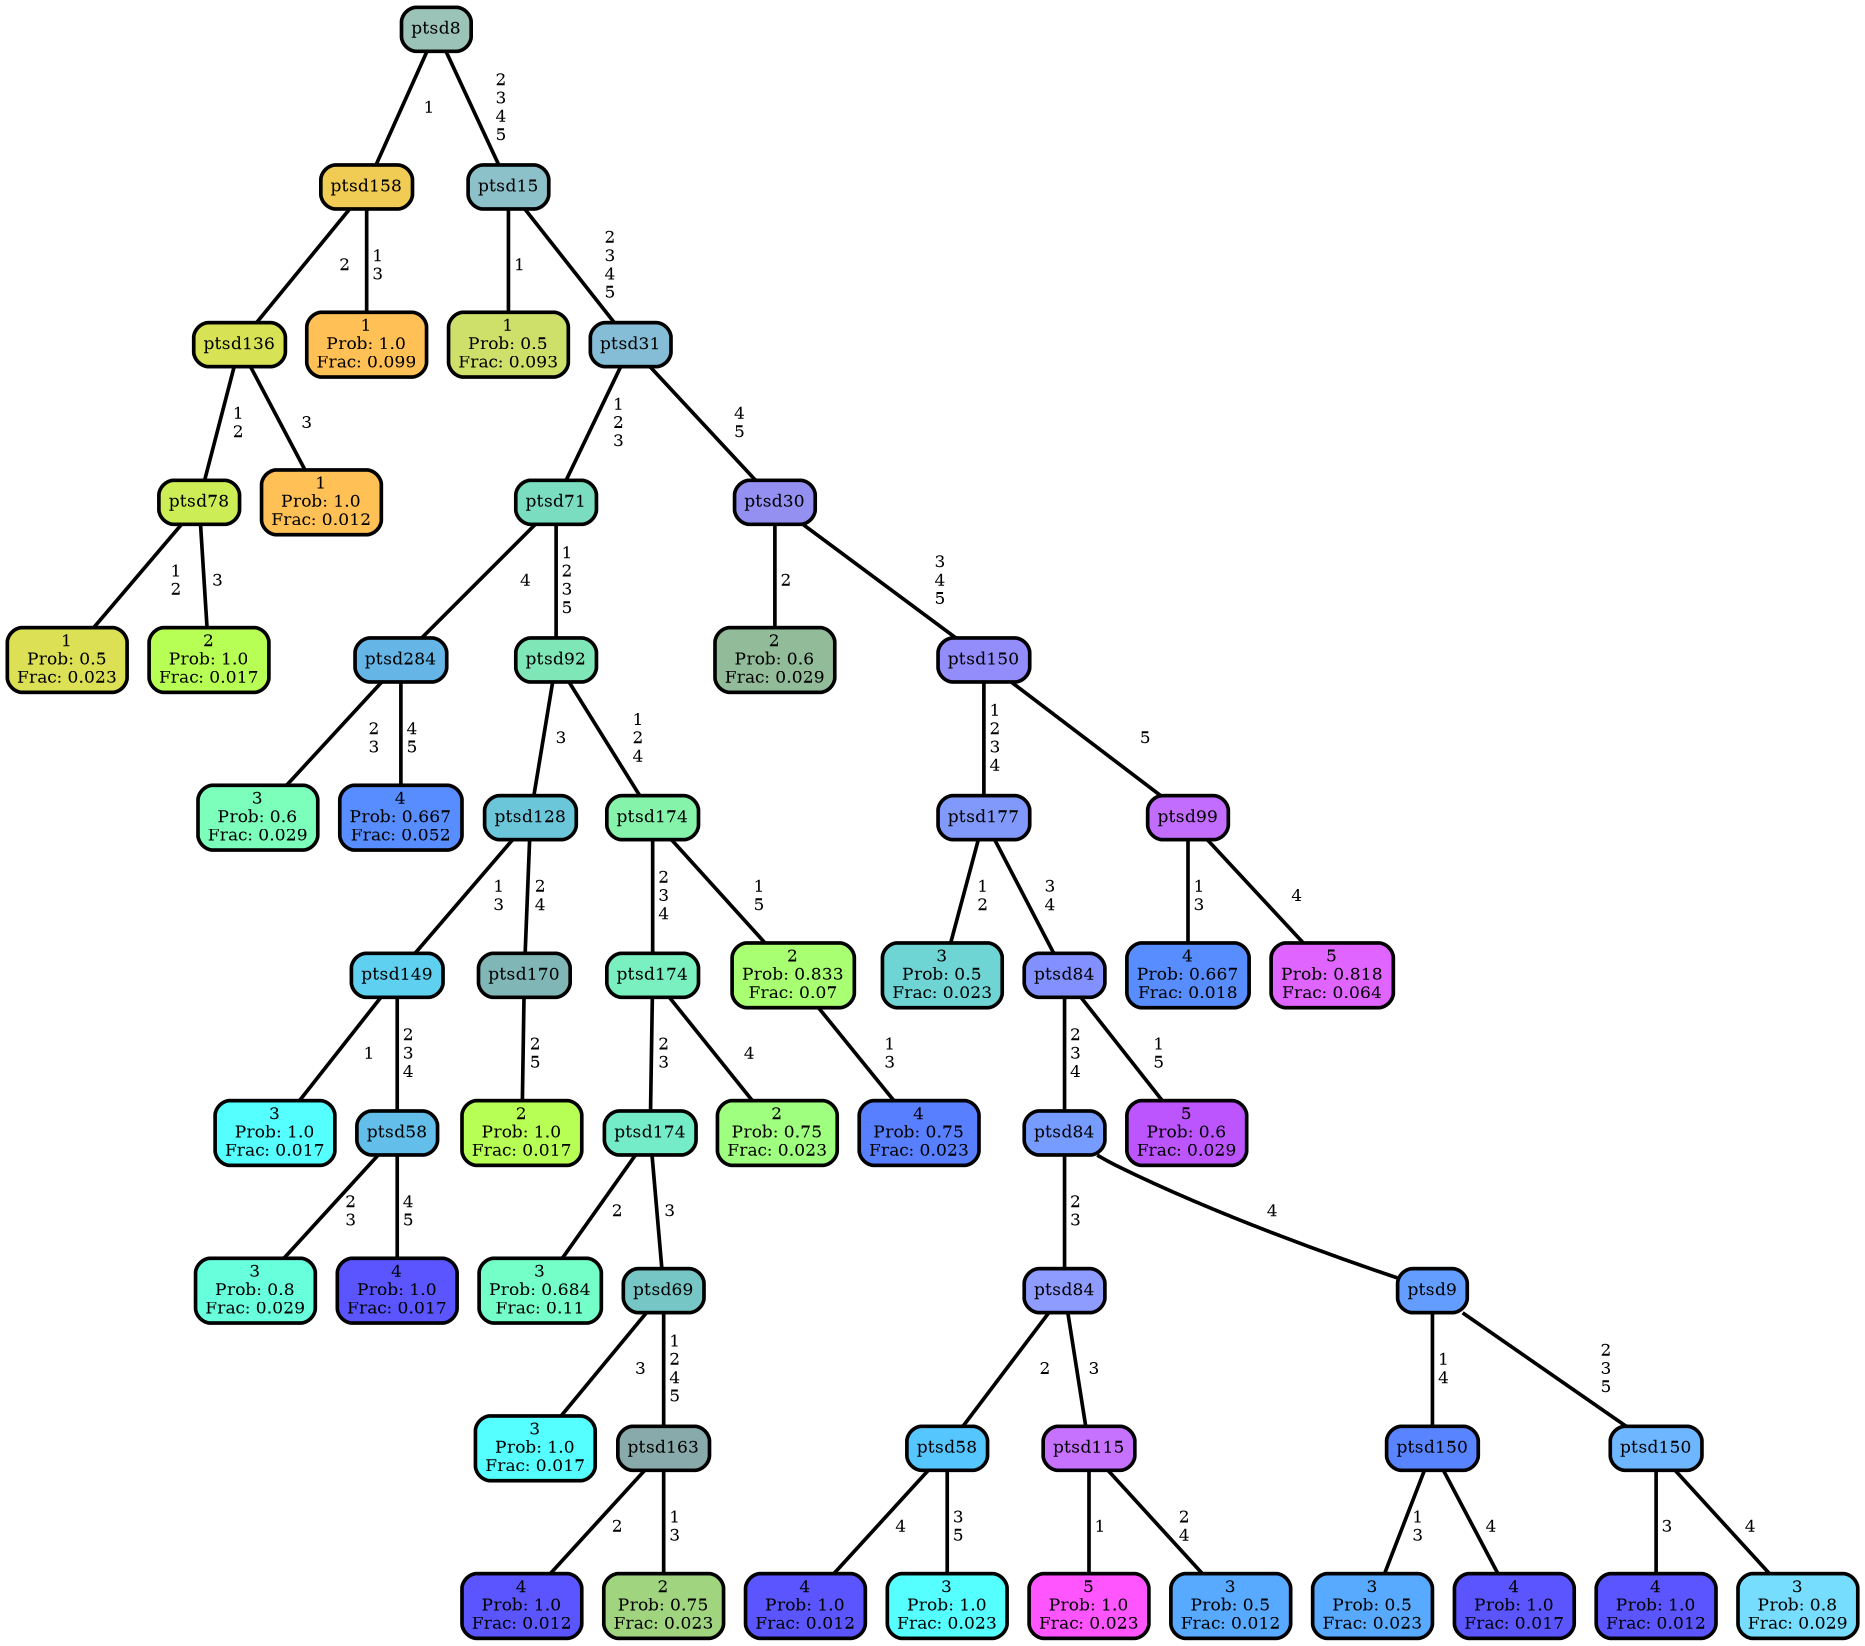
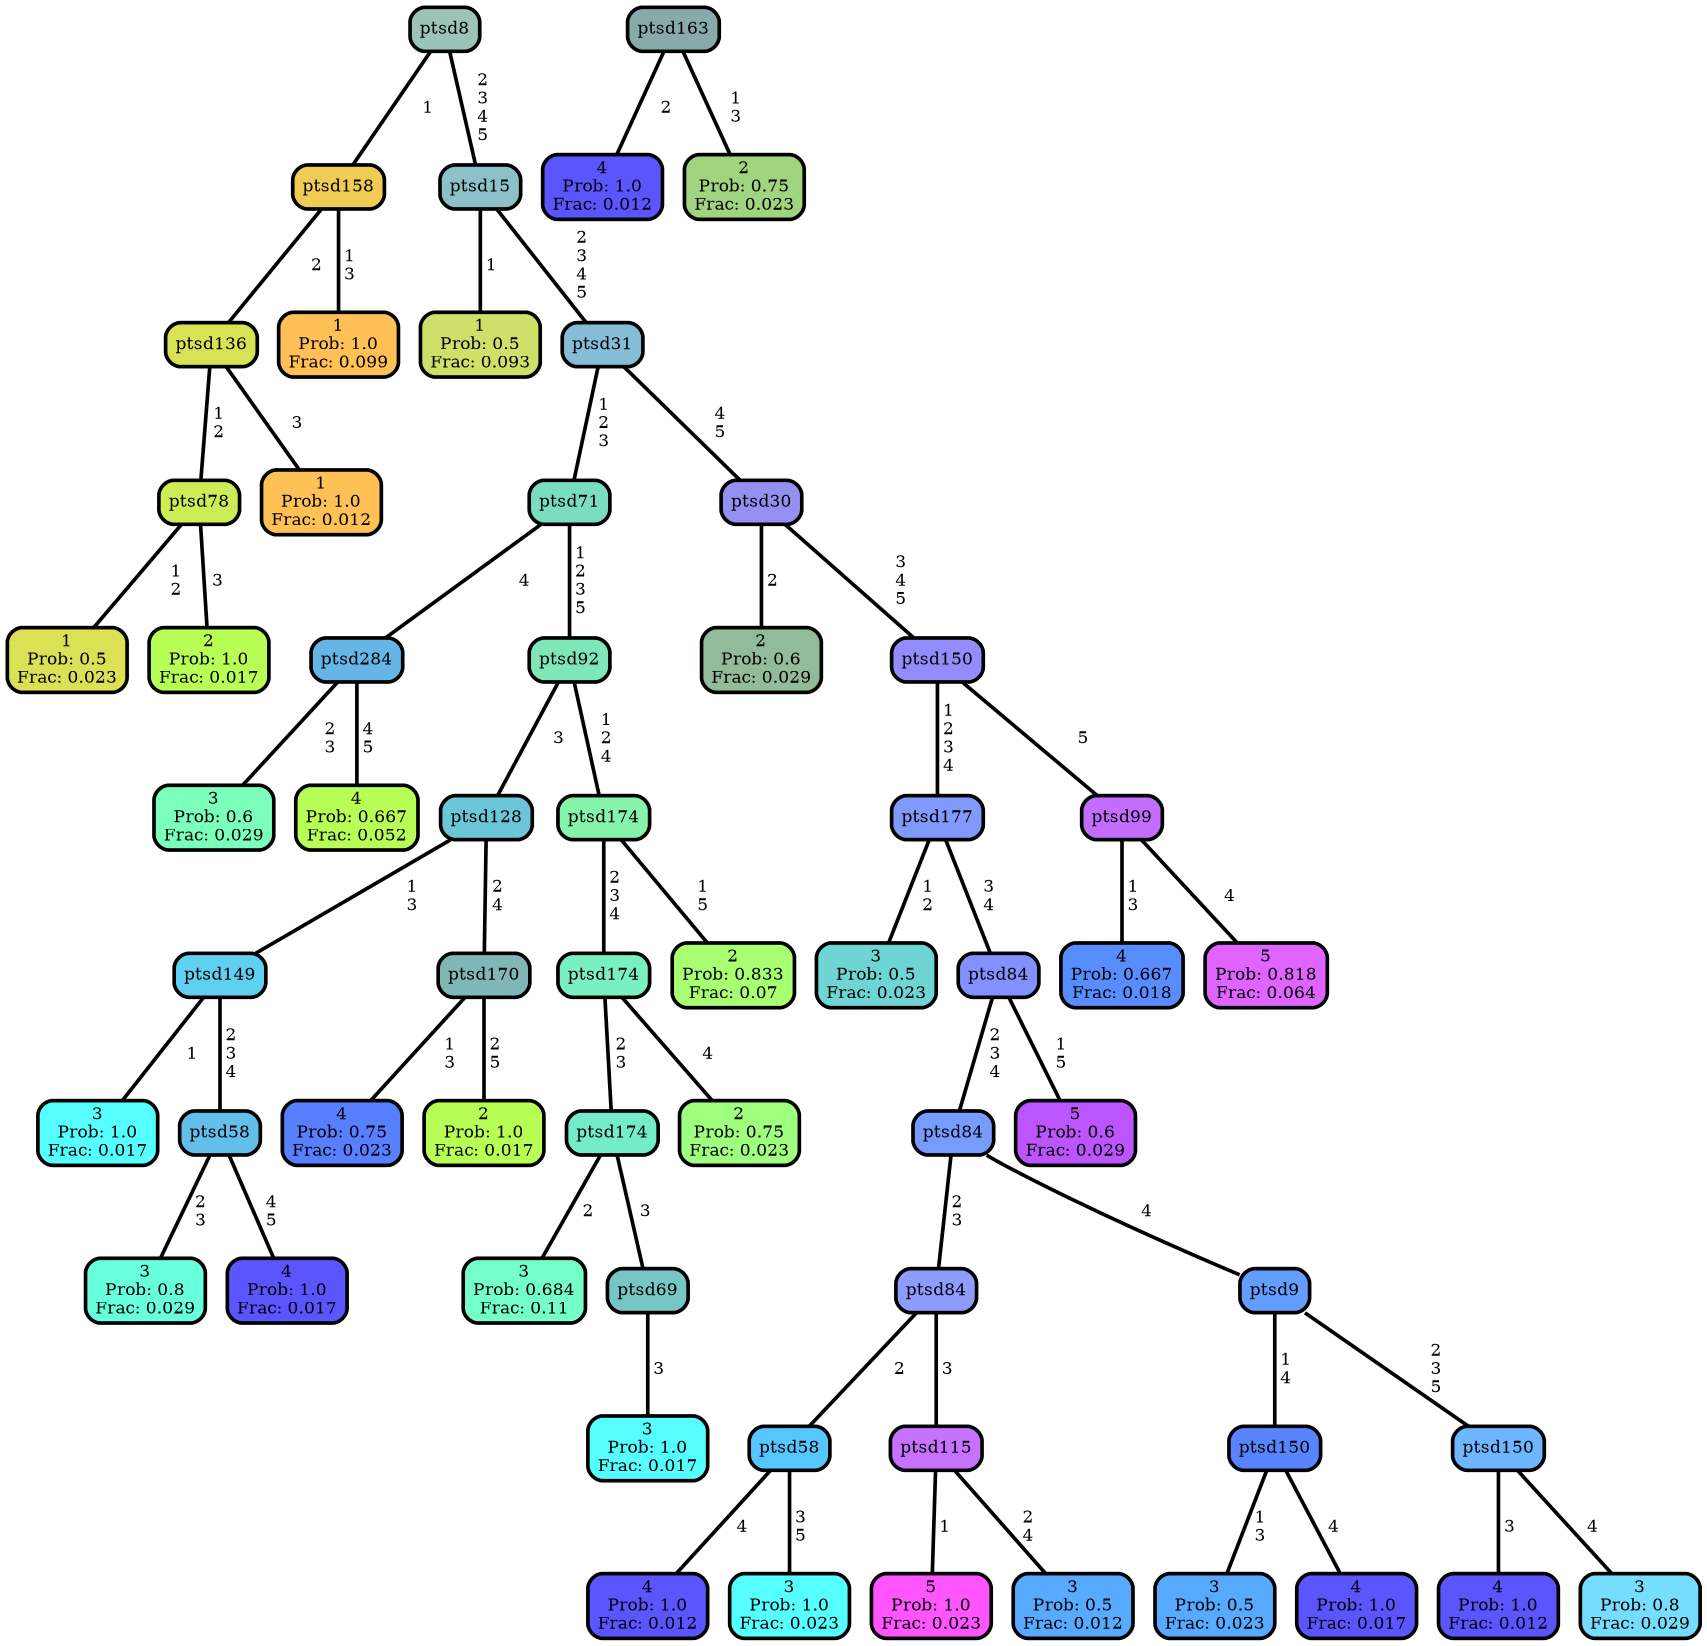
(401, 818) -> (357, 818)
(856, 1054) -> (418, 1049)
(664, 1369) -> none
